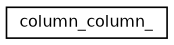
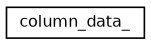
(87, 23) -> (75, 23)
